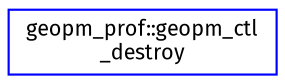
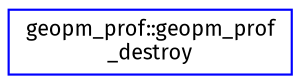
(143, 42) -> (150, 42)
